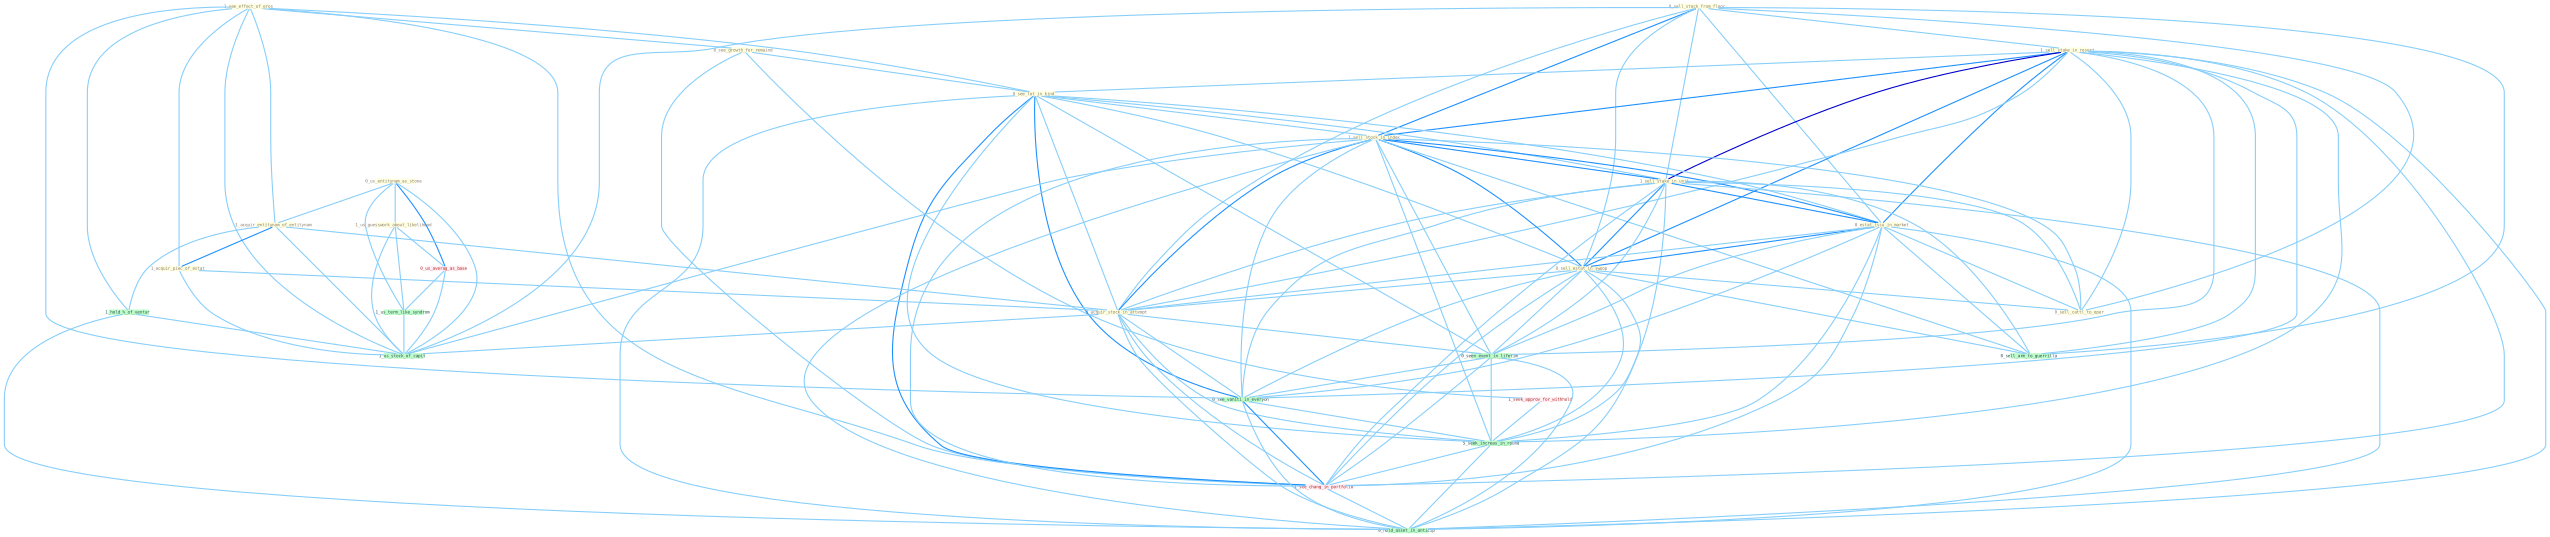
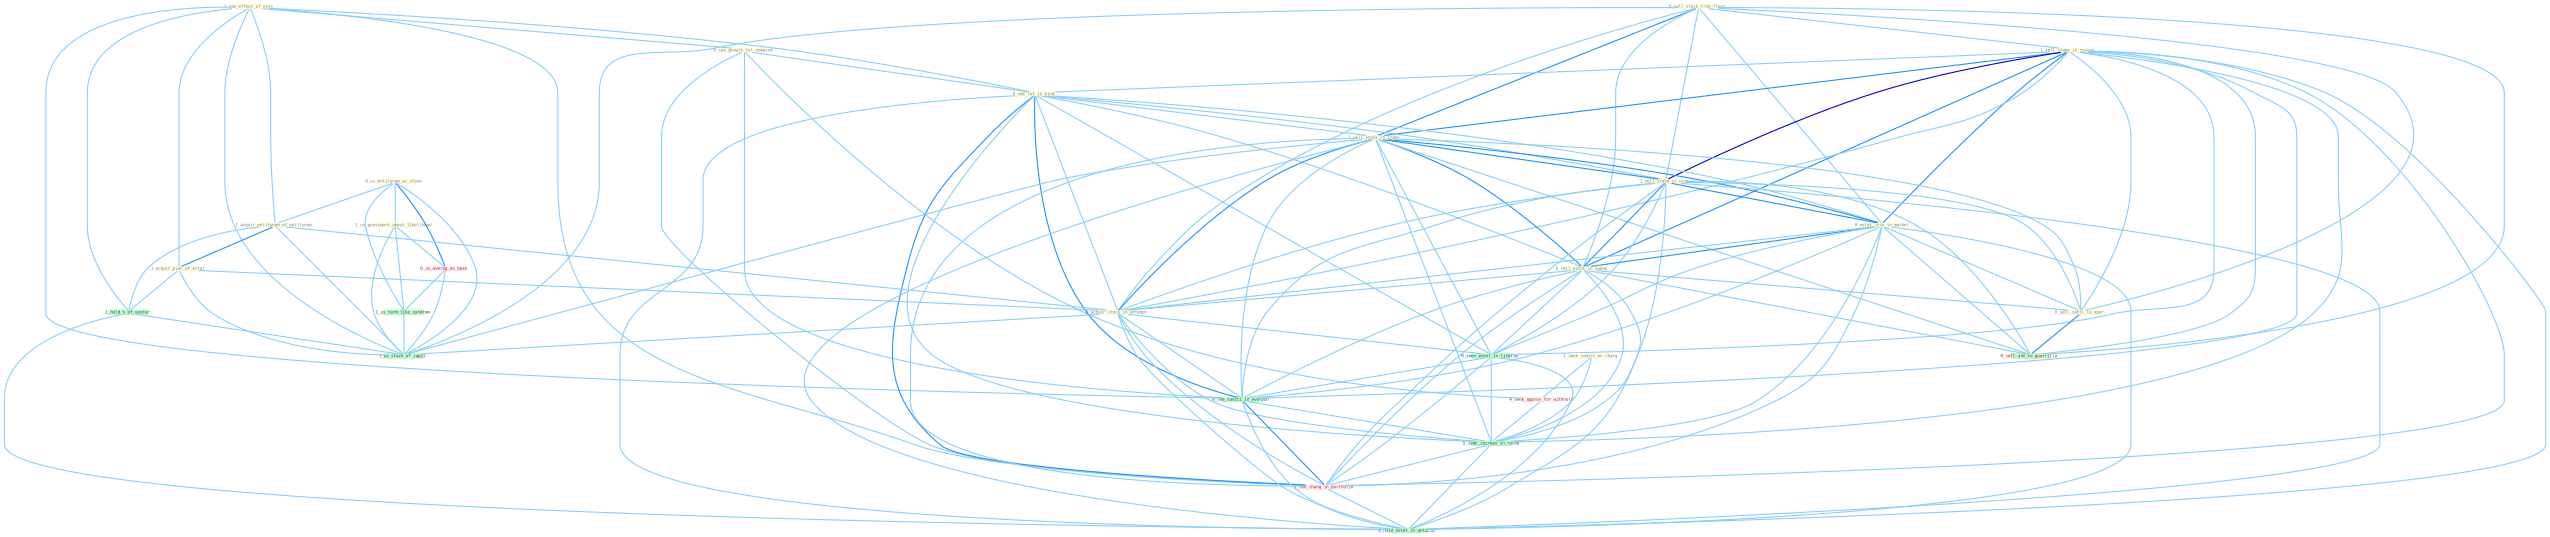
none -> (154, 290)
none -> (2056, 334)
none -> (861, 350)
none -> (1592, 356)
(2030, 356) -> (2030, 356)
(1541, 400) -> (1541, 400)
